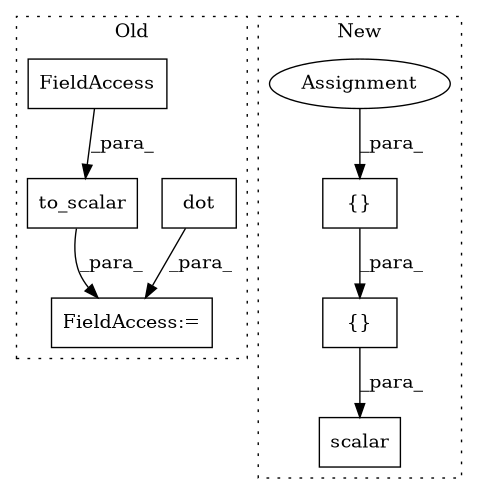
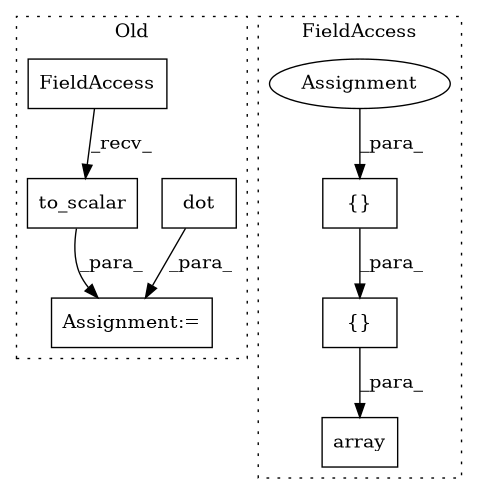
(360, 32) -> (360, 32)
(122, 144) -> (122, 144)
(132, 323) -> (132, 323)
(360, 442) -> (360, 442)
